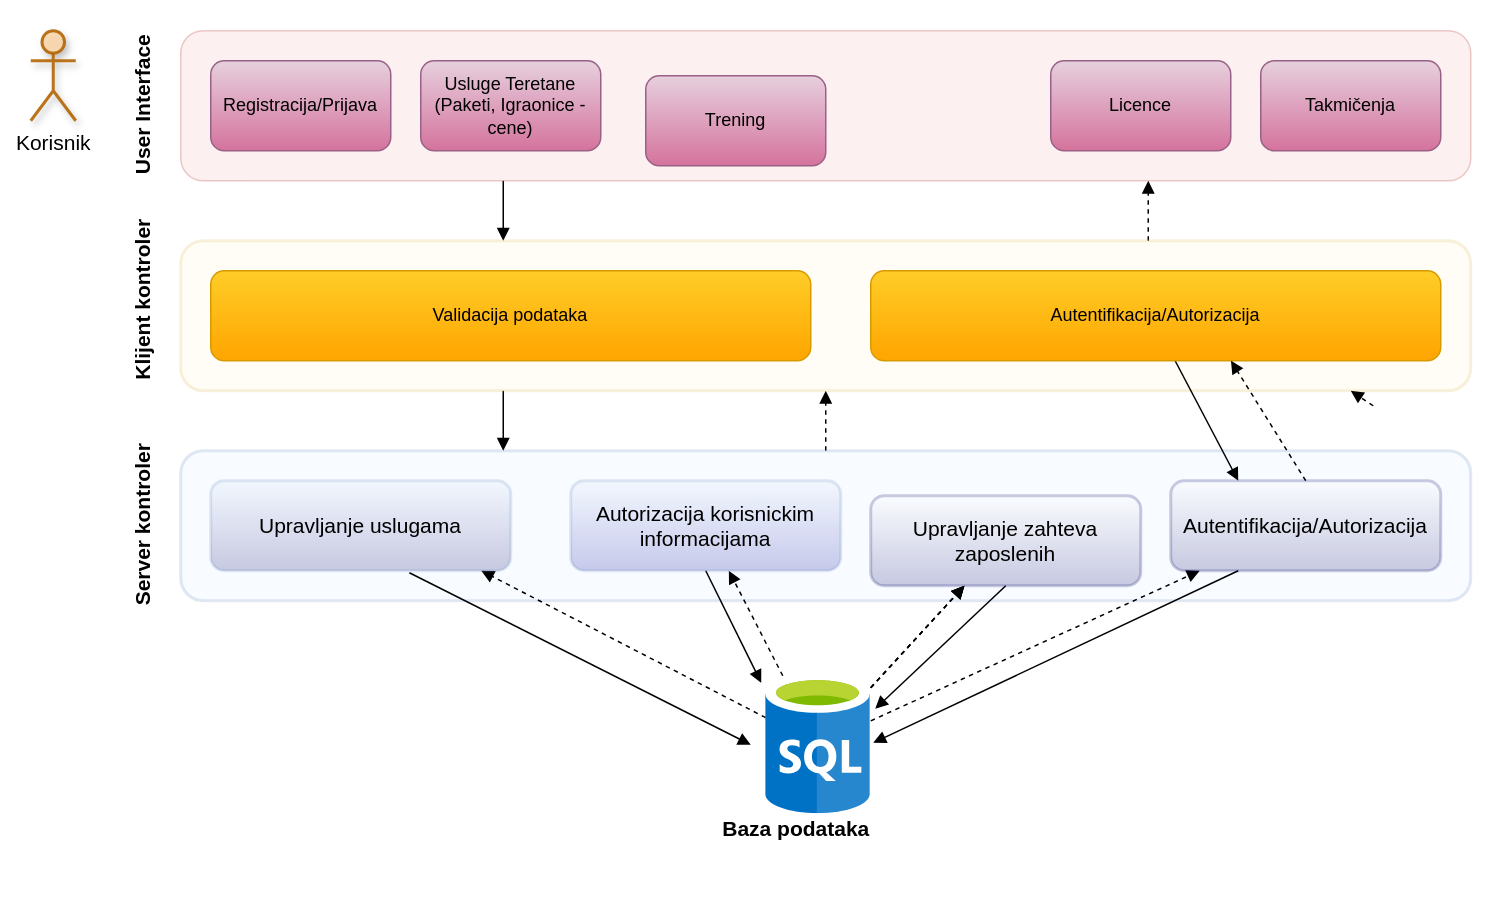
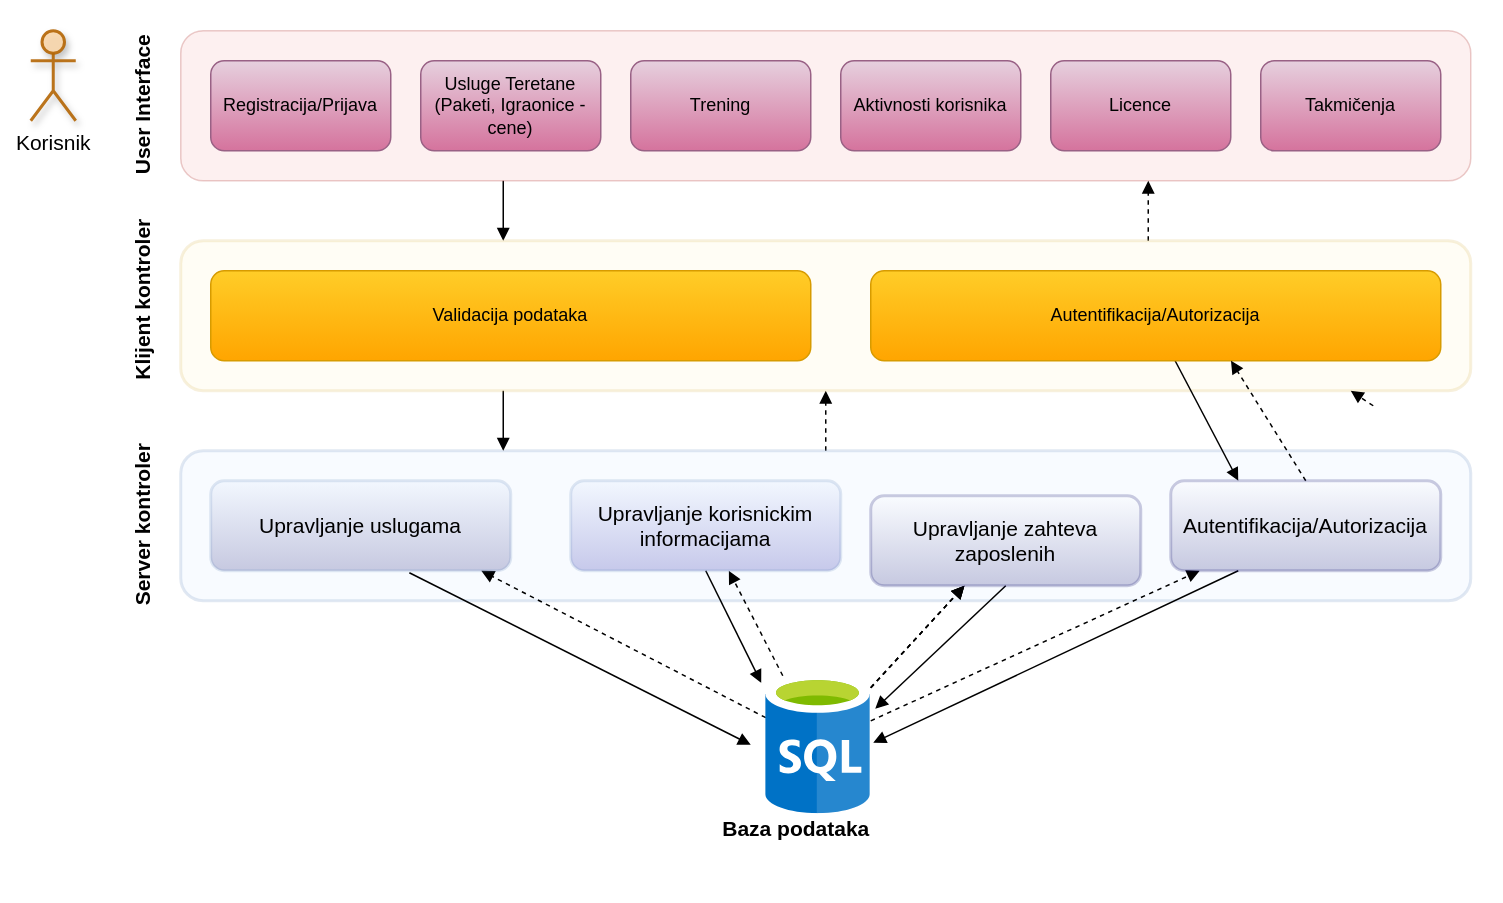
none -> (931, 106)
(736, 121) -> (721, 106)
(706, 526) -> (706, 526)
